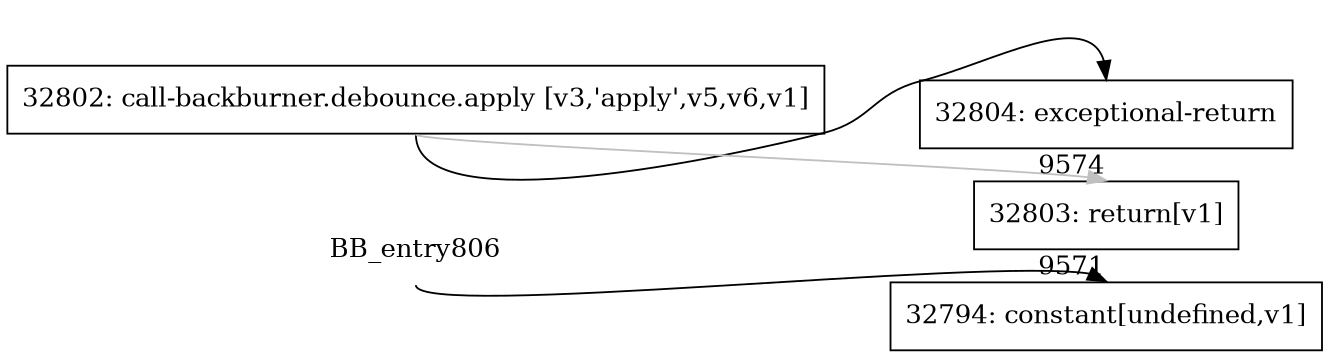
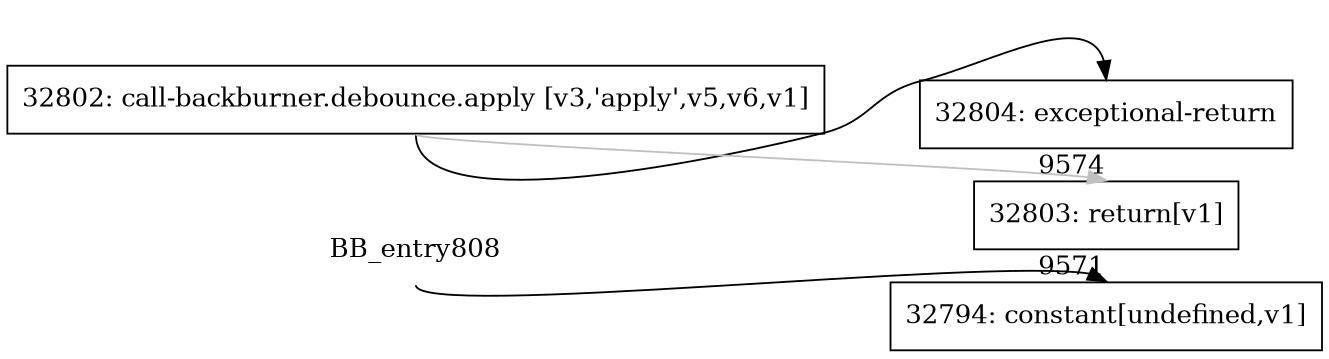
(416, 250) -> (416, 250)
